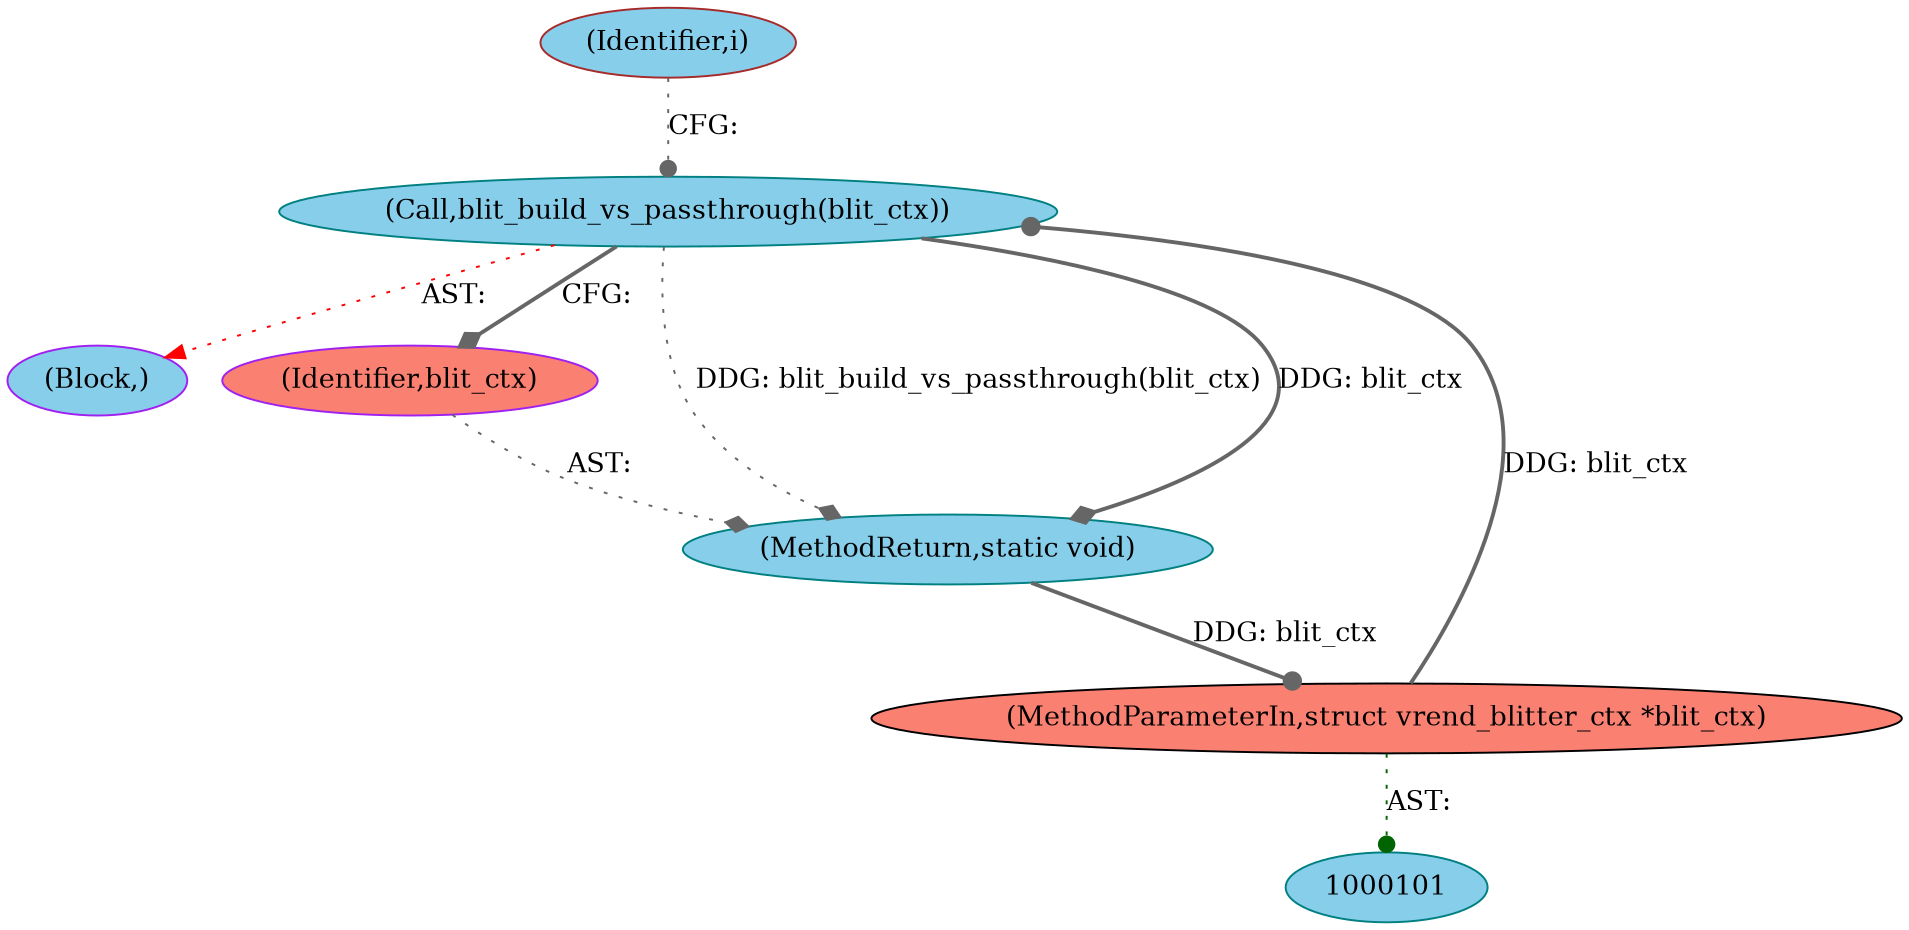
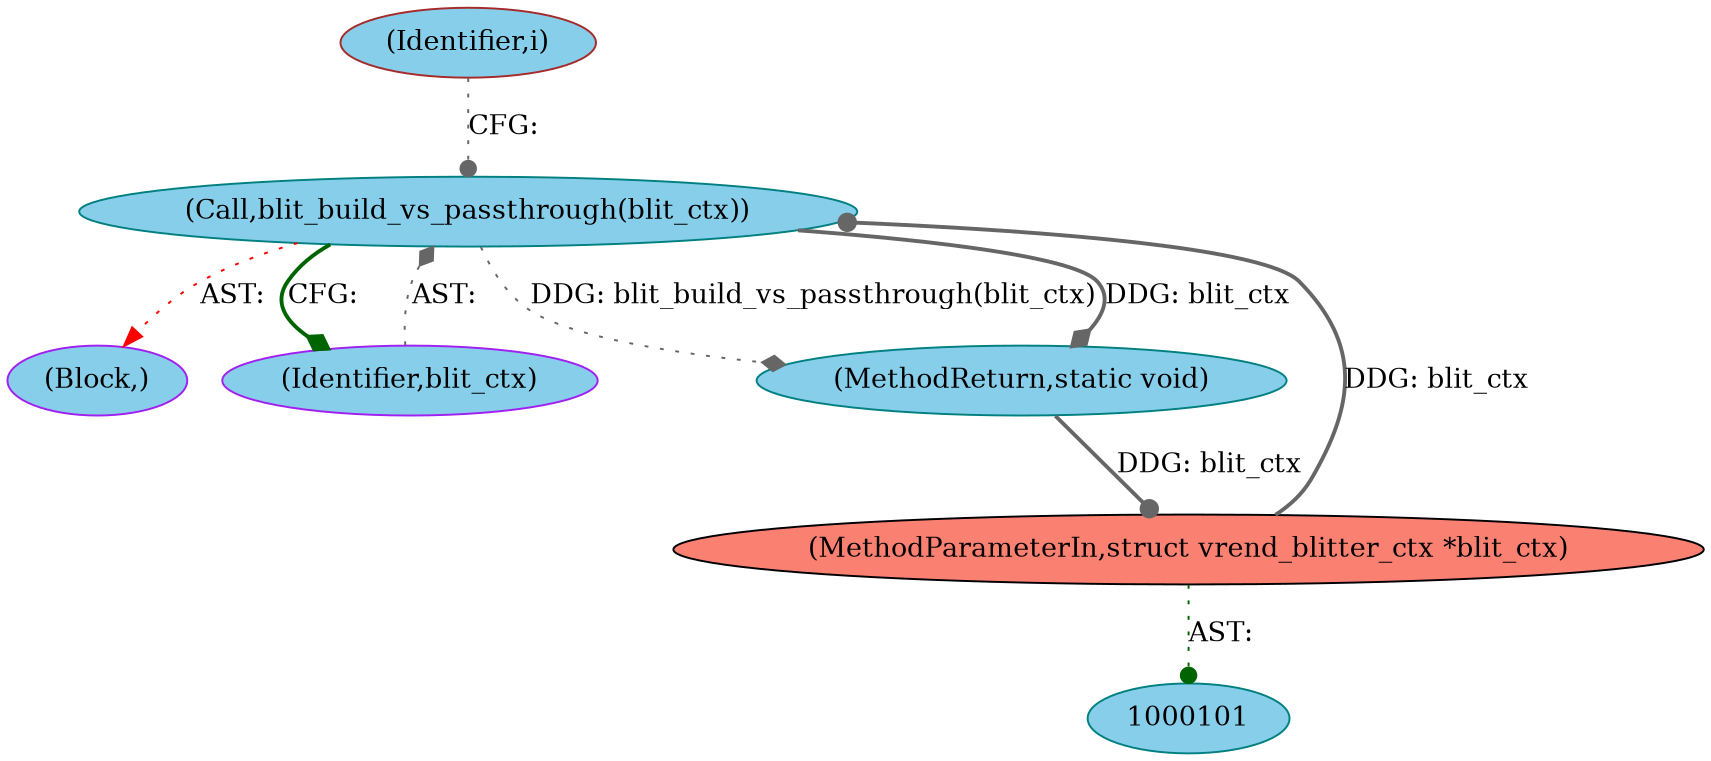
(548, 290) -> (285, 286)
(410, 381) -> (410, 381)
(582, 485) -> (406, 304)
